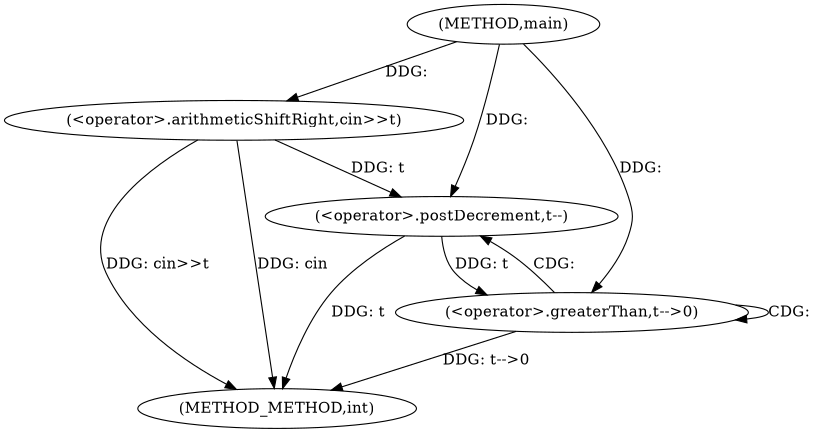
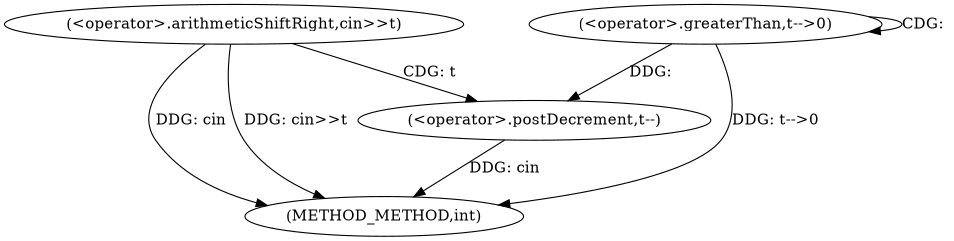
(503, 24) -> none
(378, 168) -> (430, 72)
(557, 264) -> (653, 72)
(452, 268) -> none
(358, 312) -> (505, 168)
